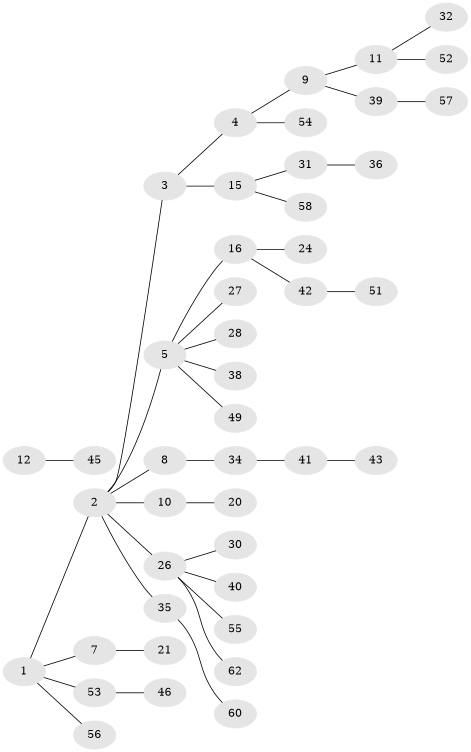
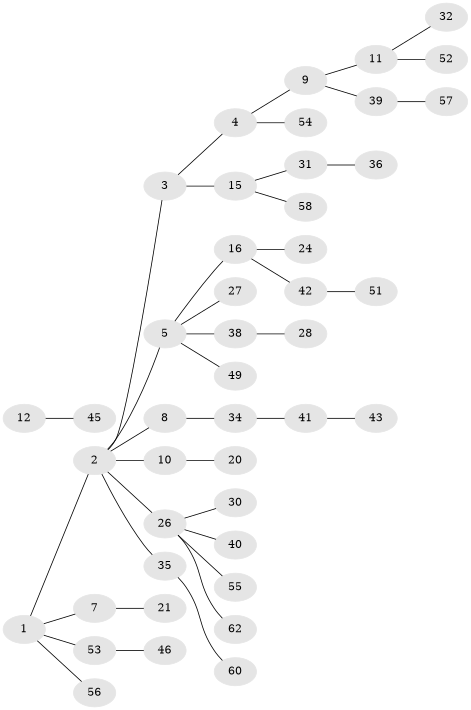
(200, 344) -> (271, 334)
